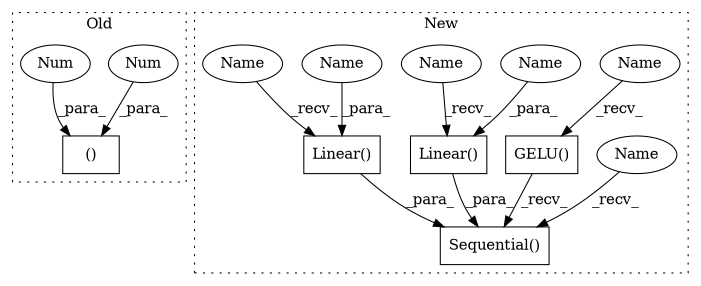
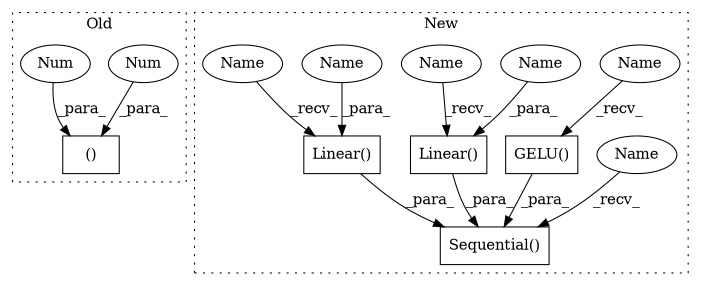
(544, 200) -> (545, 200)
